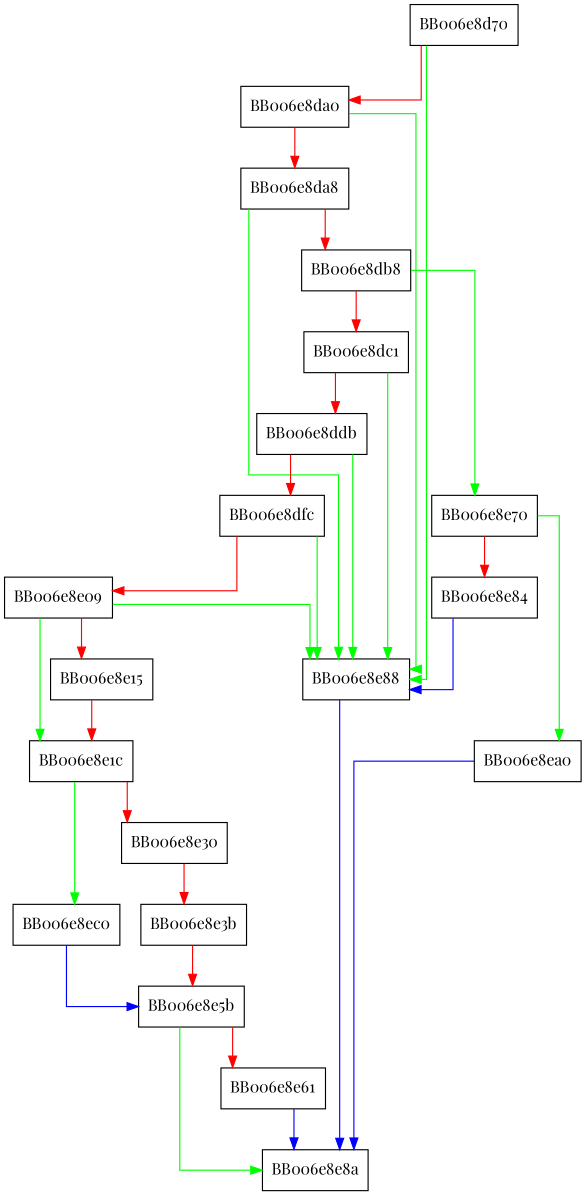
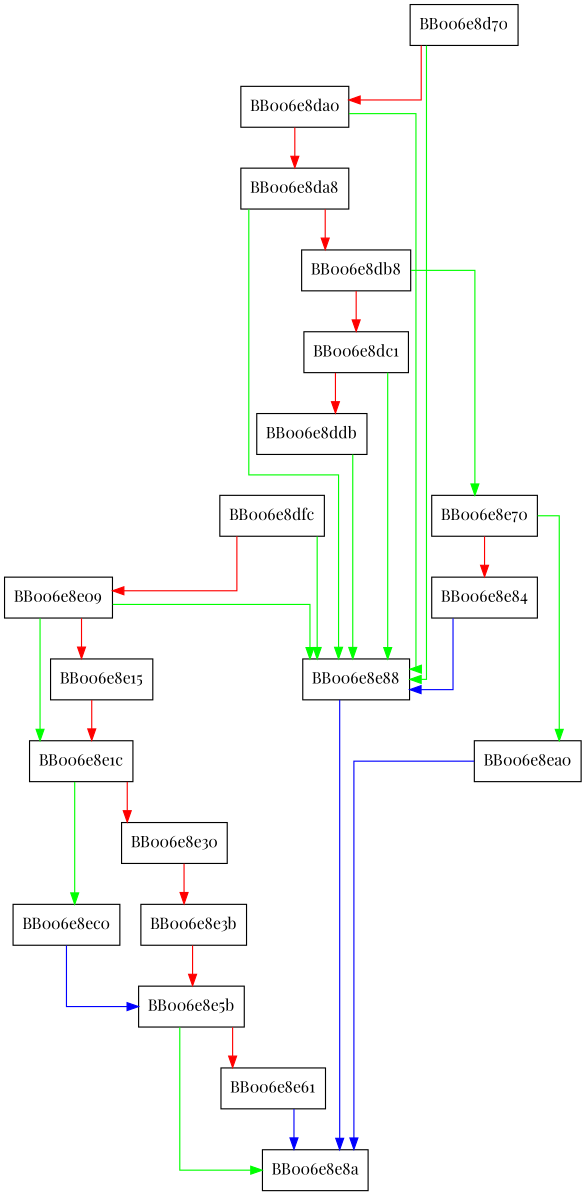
(291, 468) -> none
